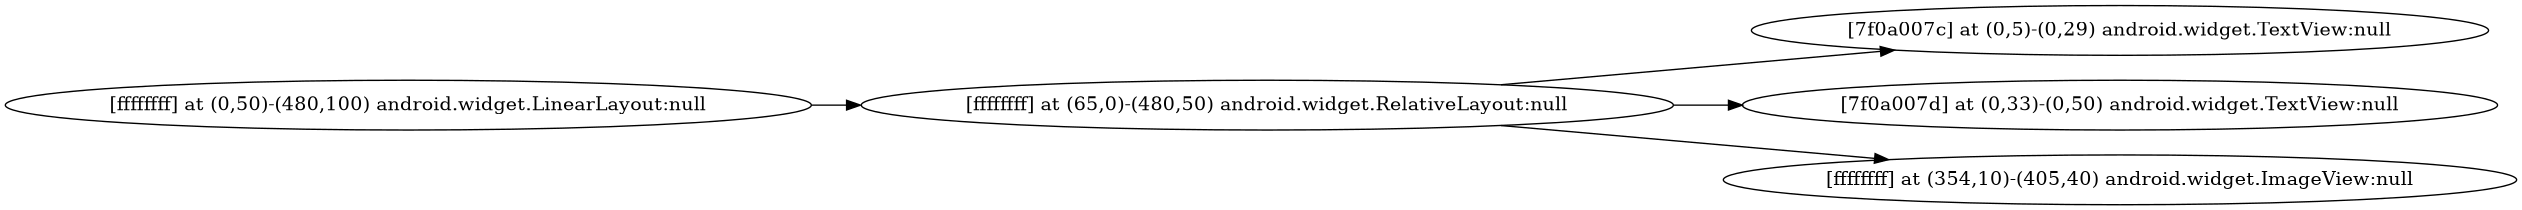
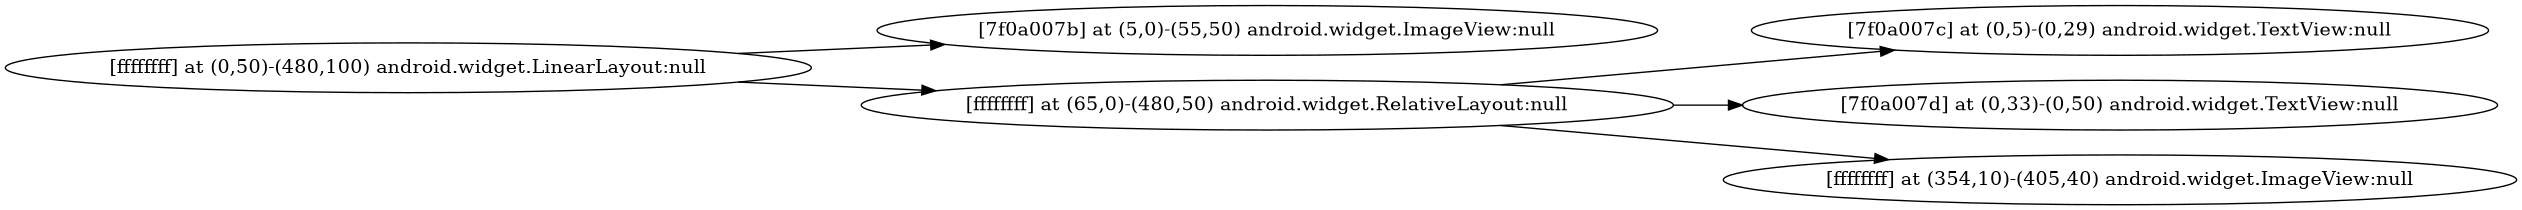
none -> (1267, 30)
